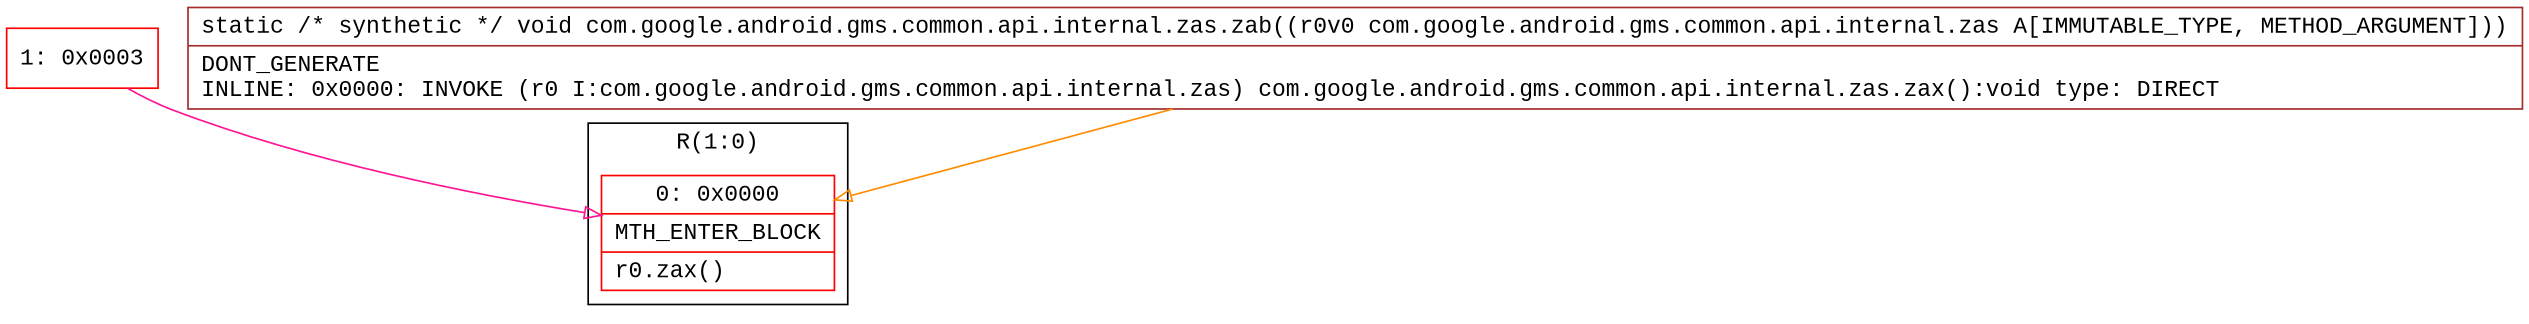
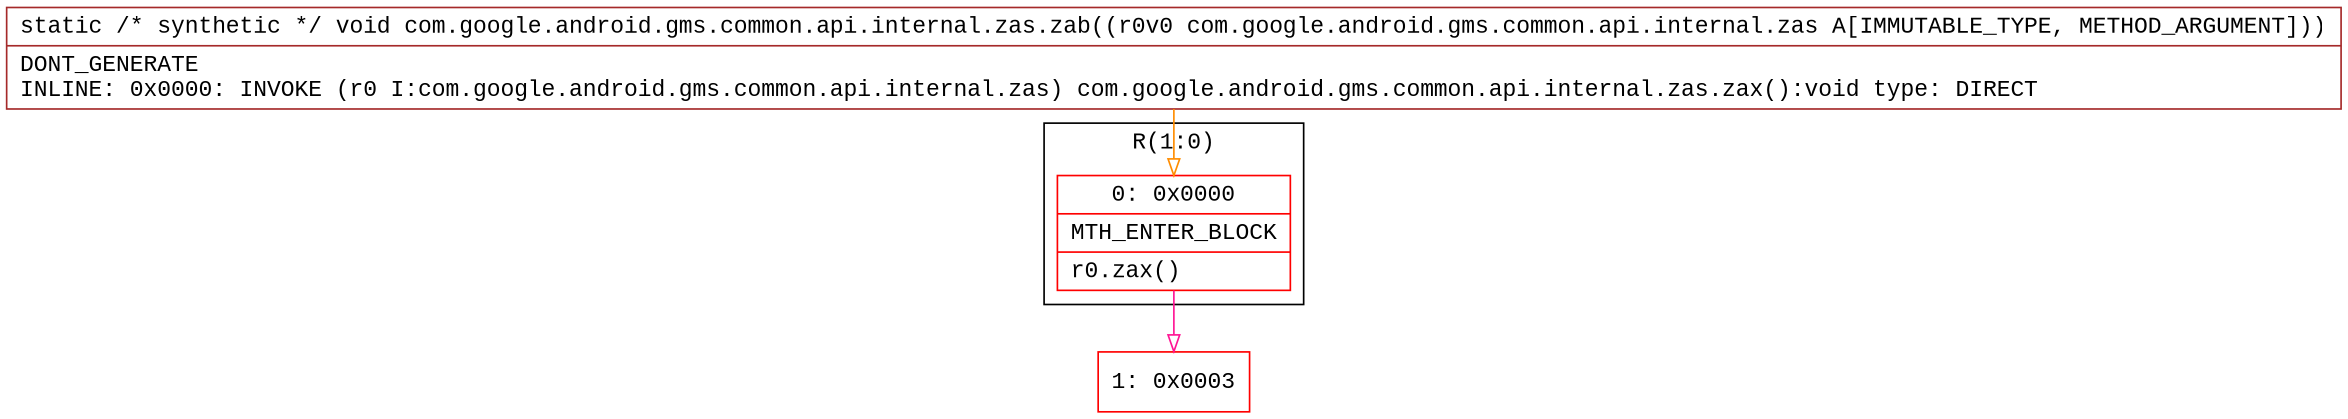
(352, 165) -> (1174, 315)
